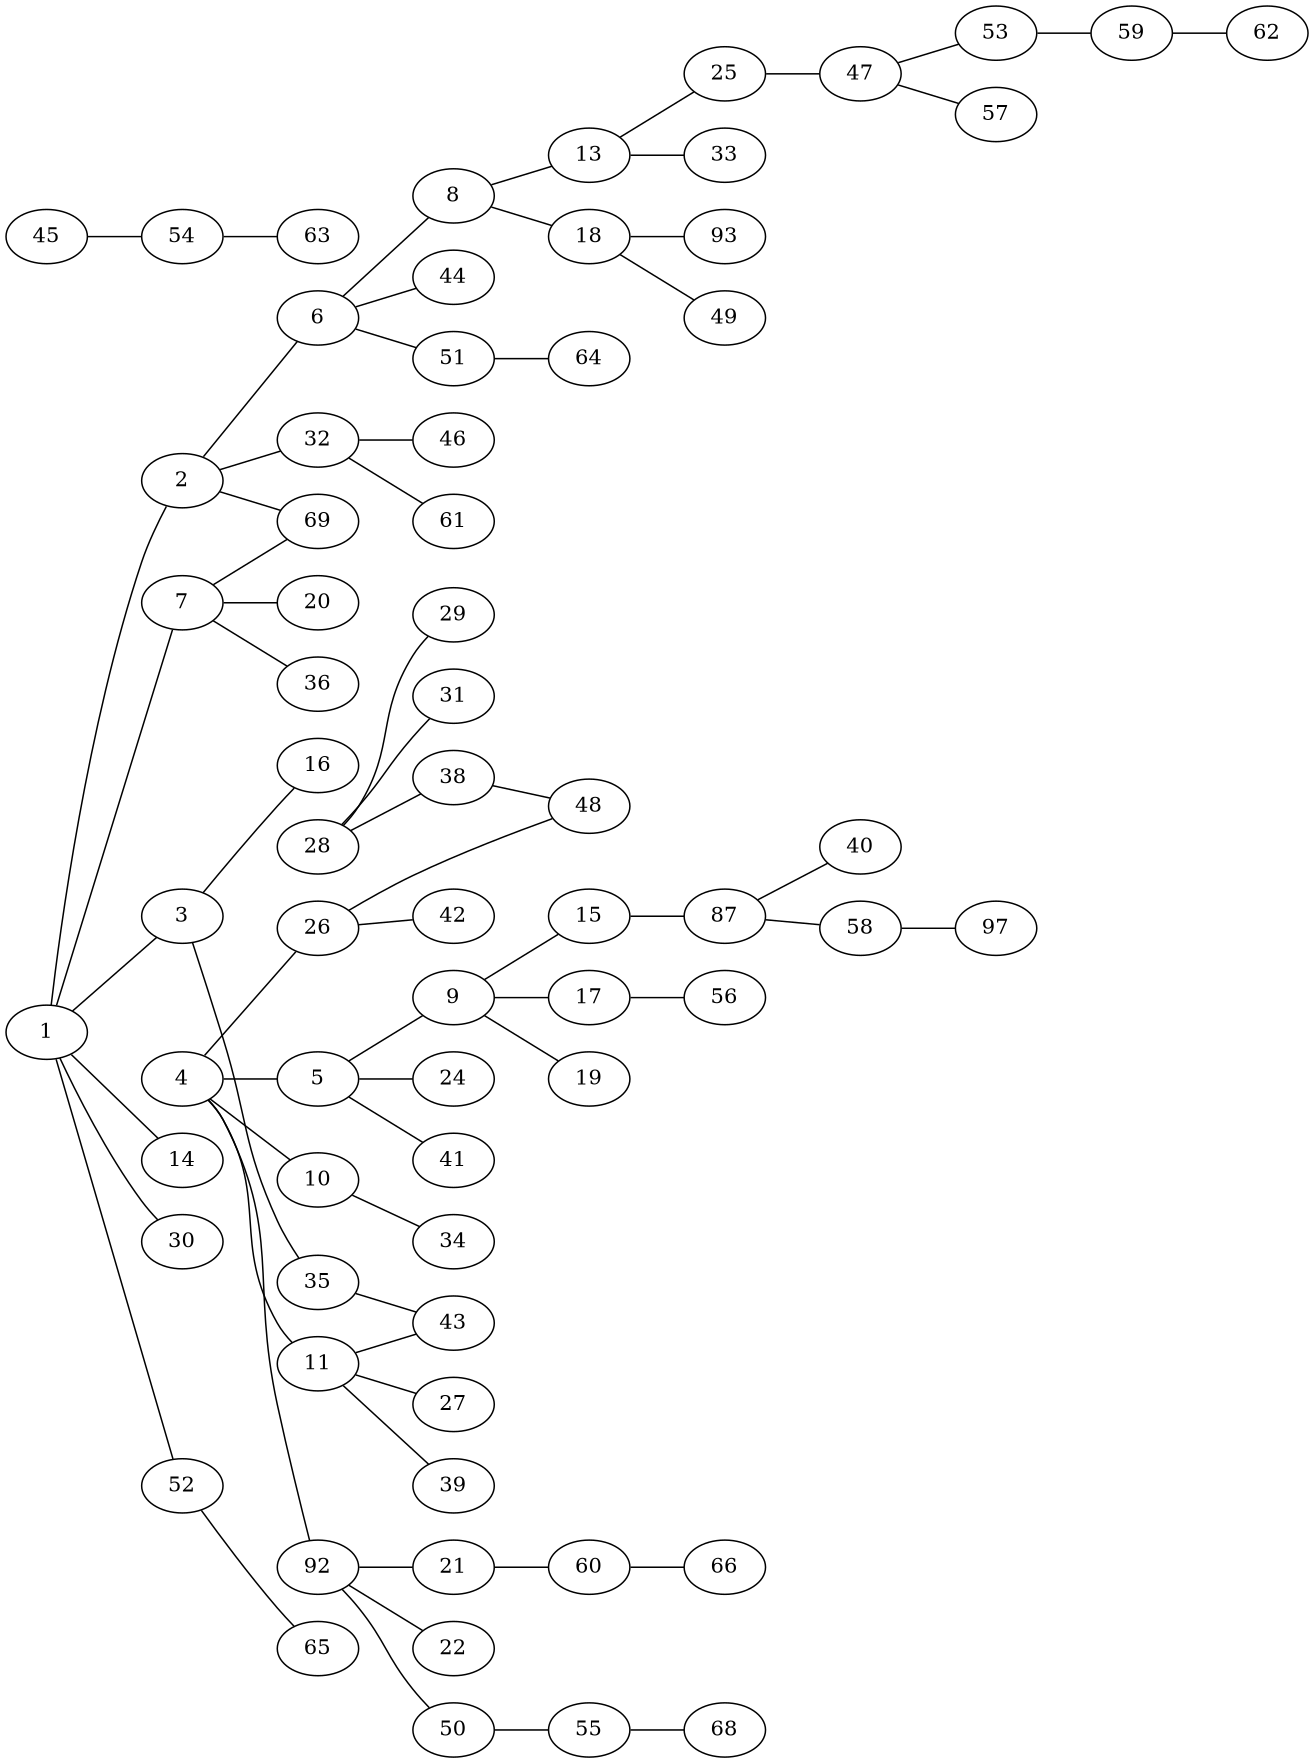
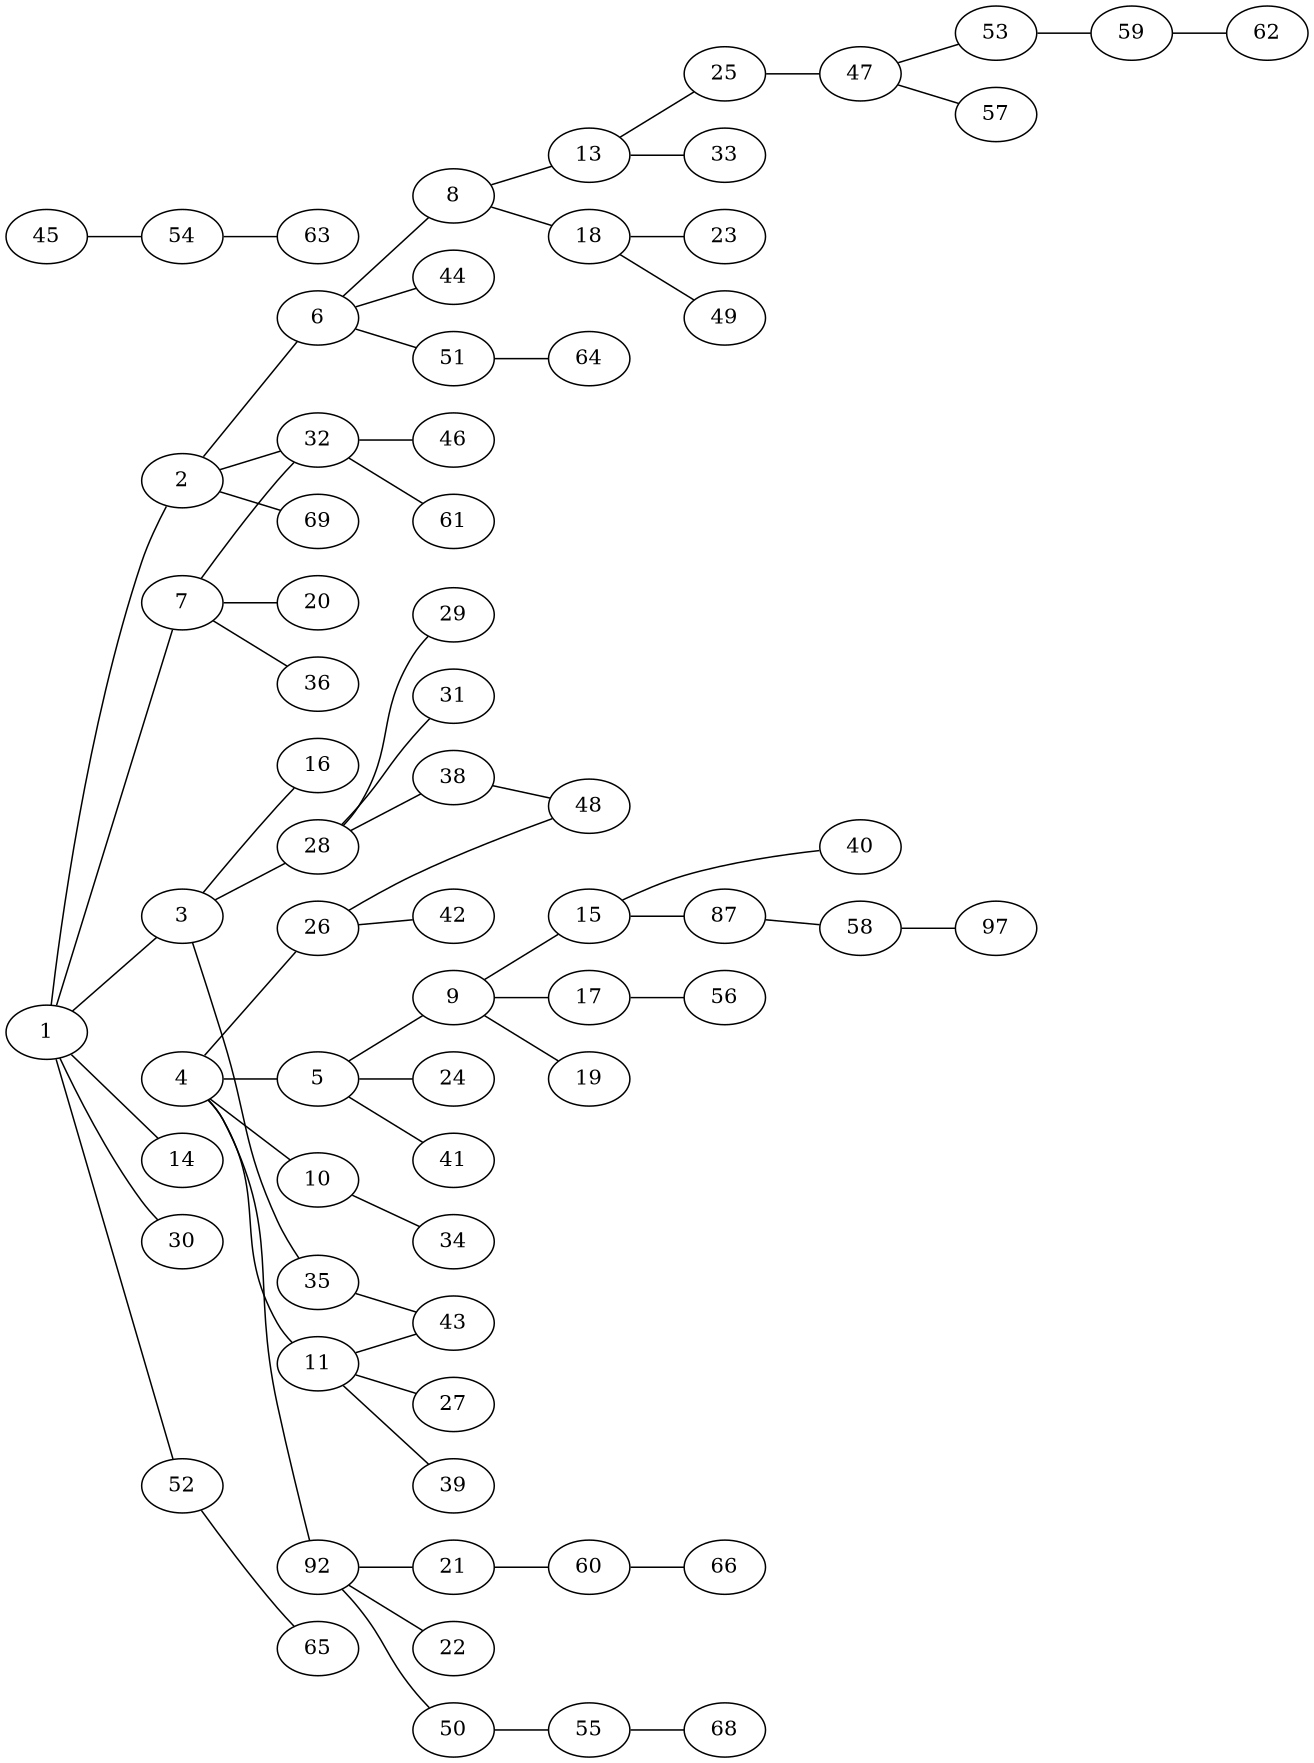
(725, 237) -> (725, 237)
(250, 562) -> (246, 519)
none -> (250, 882)
(793, 882) -> (719, 867)
